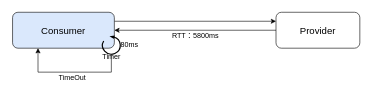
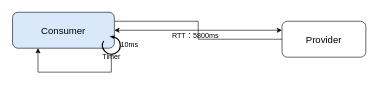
(318, 30) -> (324, 39)
(130, 45) -> (130, 45)
(72, 78) -> none
